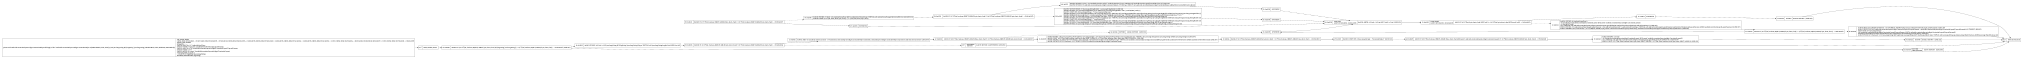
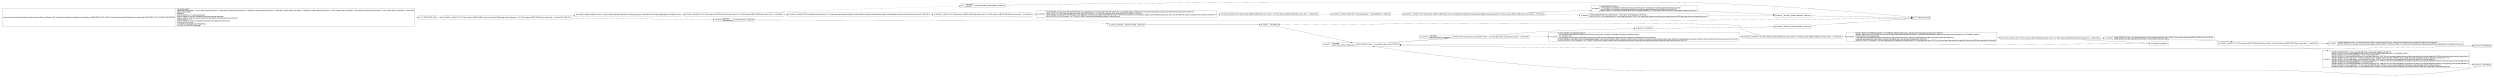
none -> (1644, 16)
(1997, 37) -> (1998, 38)
